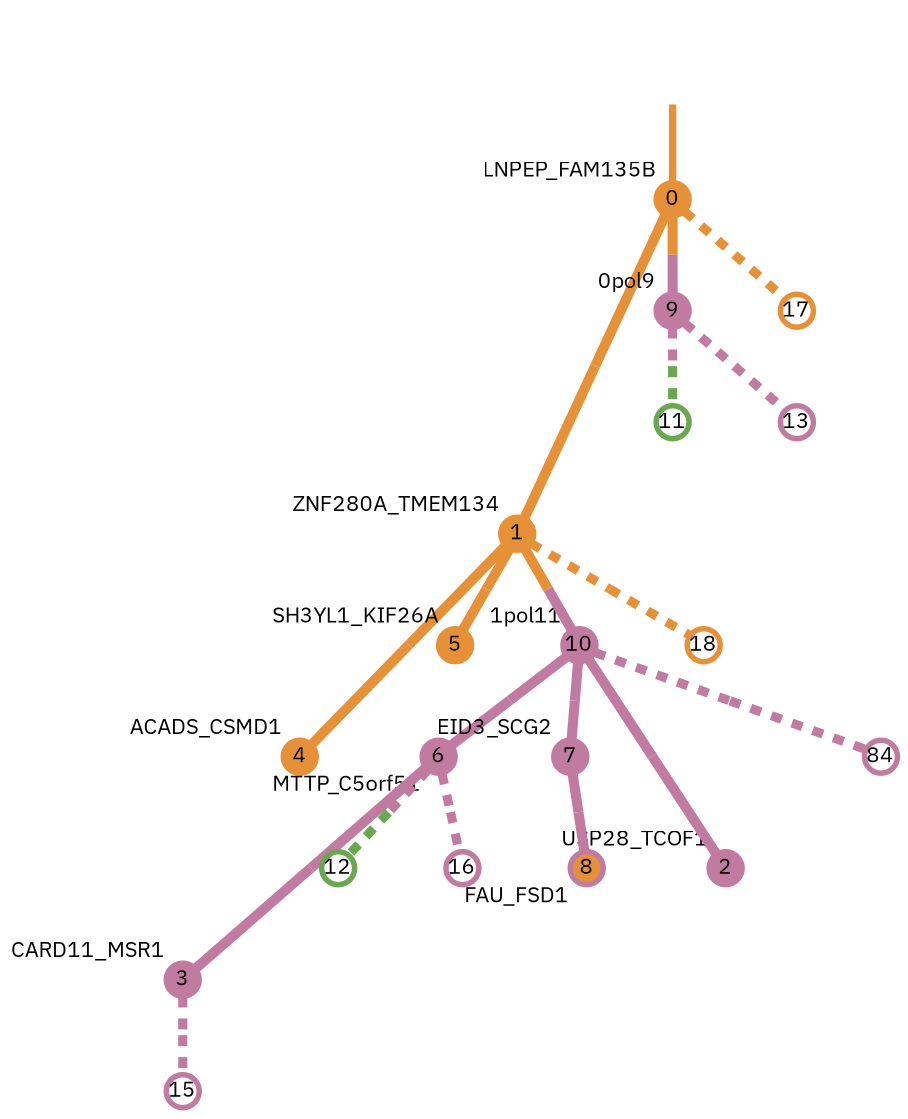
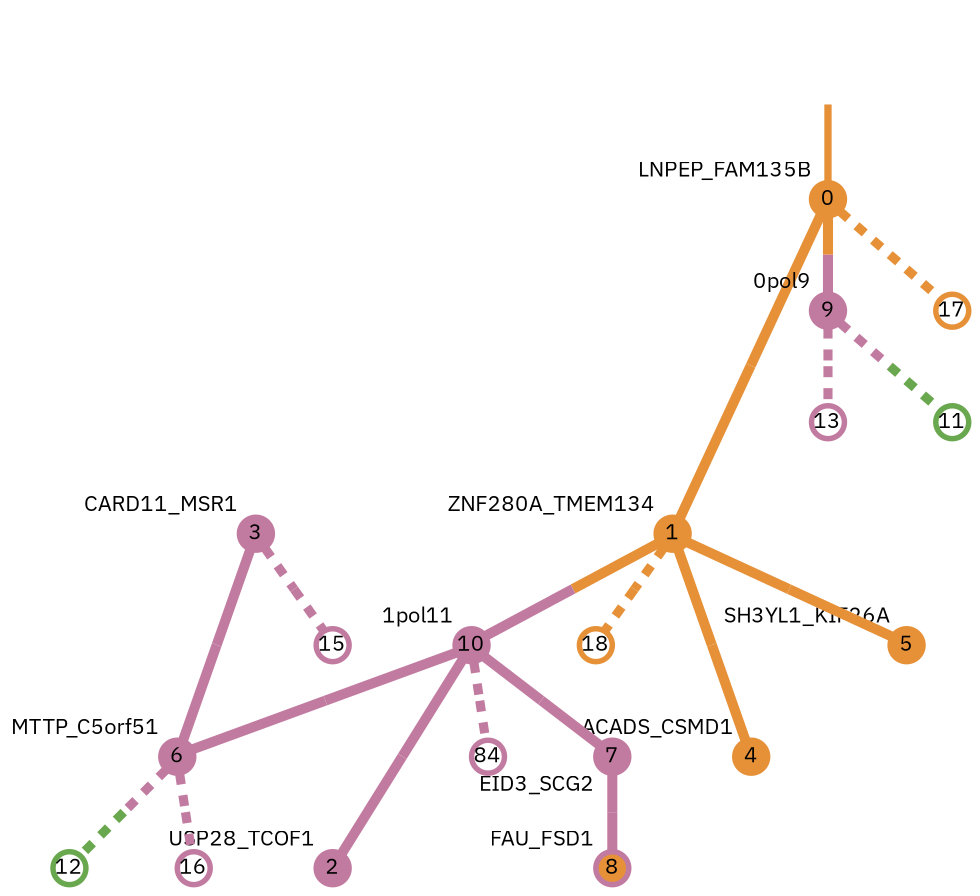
(311, 868) -> (217, 645)
